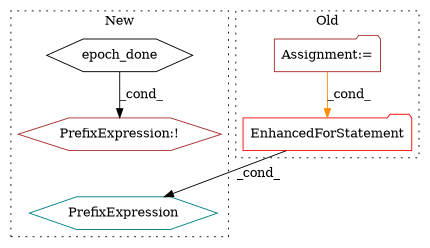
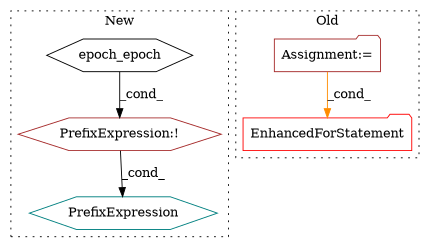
(120, 55) -> (120, 55)
(235, 170) -> (121, 169)
